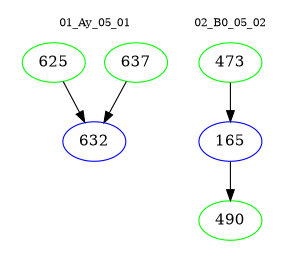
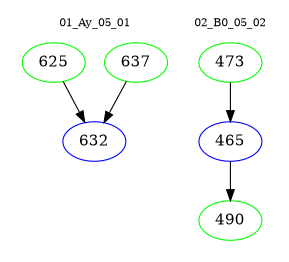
(230, 142) -> (230, 142)
